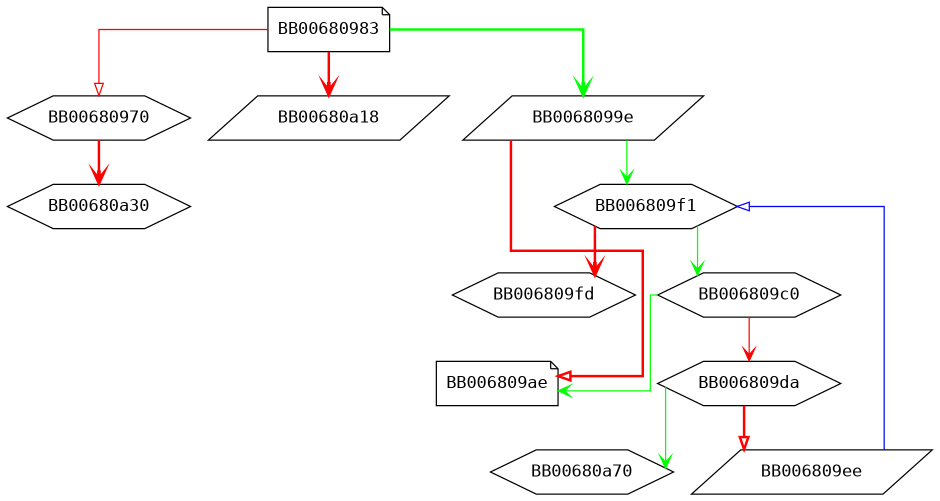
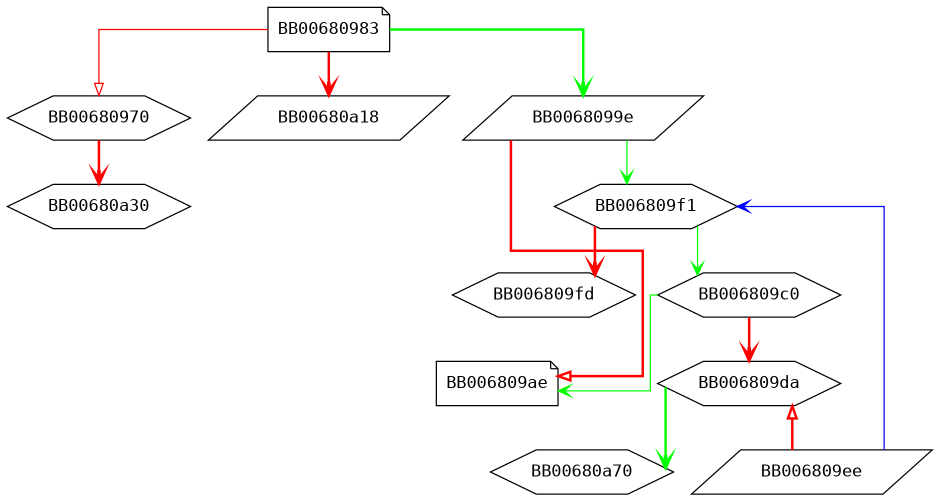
(884, 261) -> (884, 261)
(749, 333) -> (749, 333)
(744, 421) -> (792, 434)
(666, 422) -> (666, 422)
